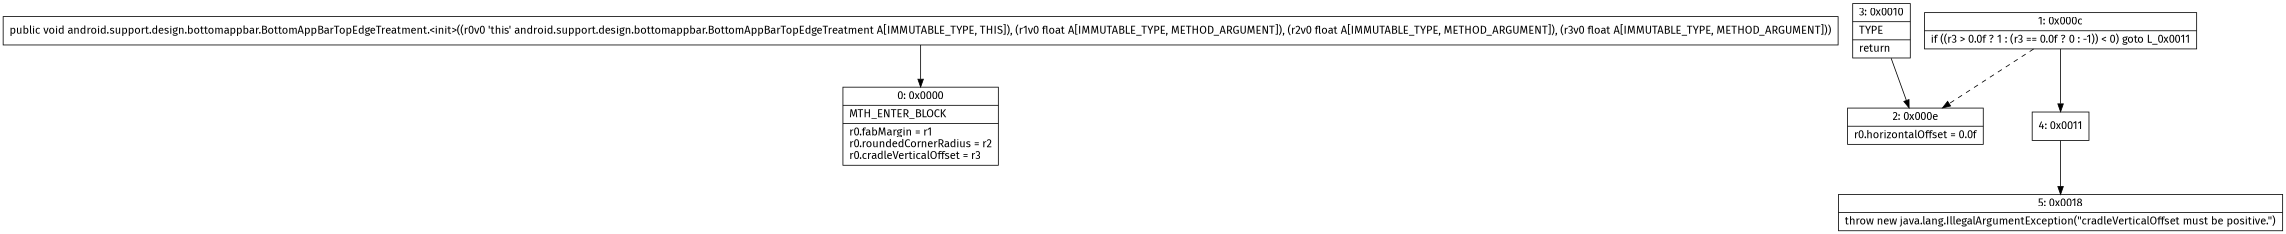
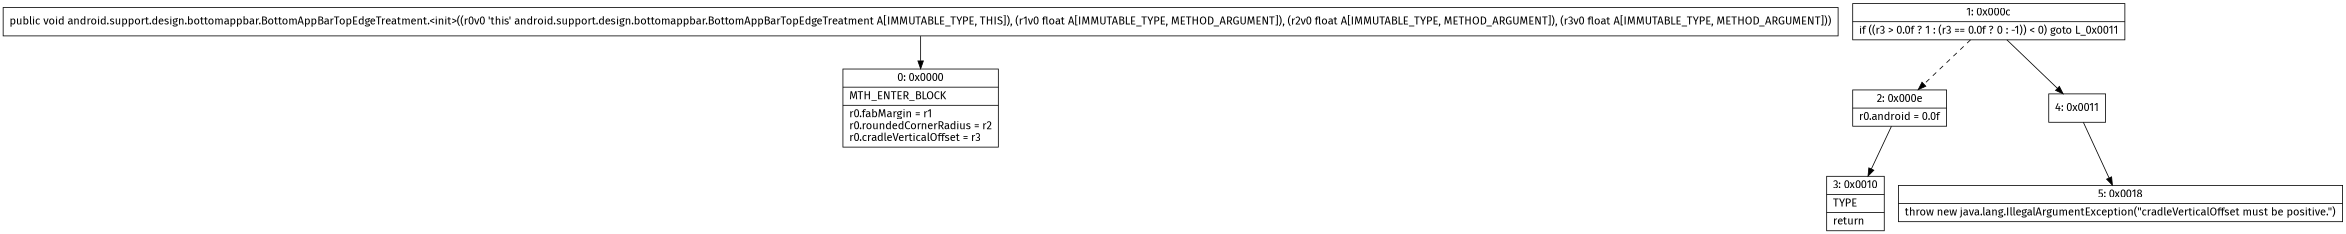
(1899, 79) -> (1881, 148)
(1915, 135) -> (1900, 117)
